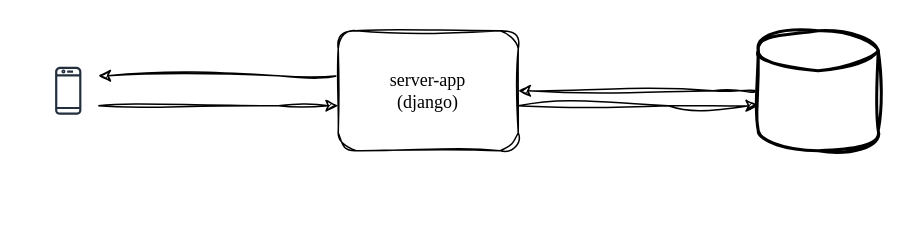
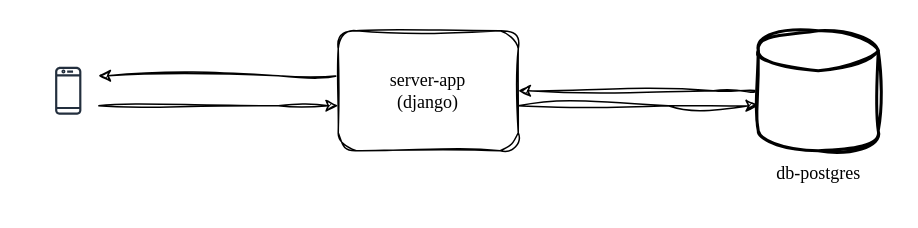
none -> (818, 173)
